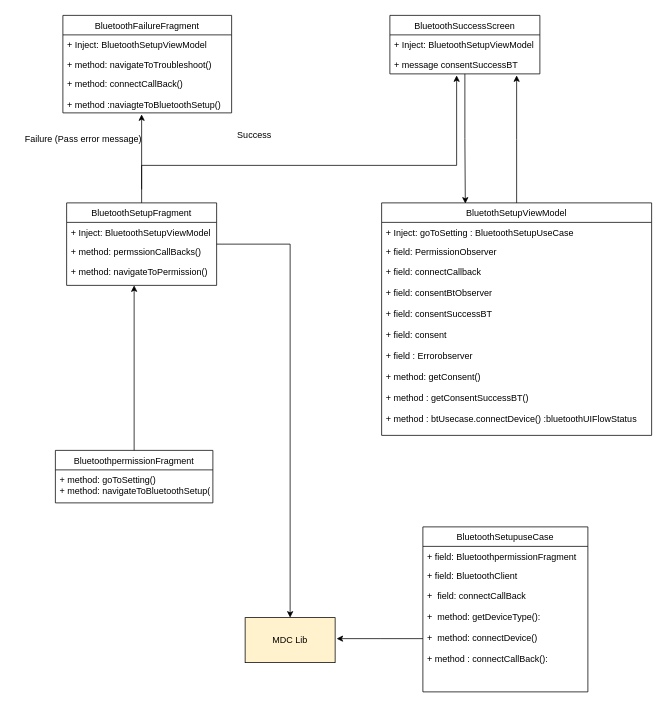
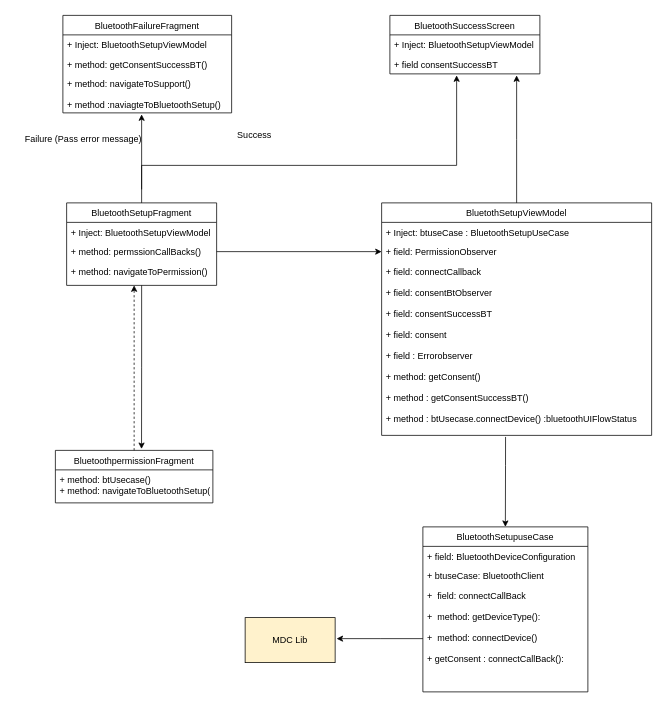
(147, 65) -> (141, 65)
(457, 65) -> (450, 65)
(129, 84) -> (135, 84)
(465, 189) -> none
(490, 233) -> (486, 233)
(290, 246) -> (141, 365)
none -> (296, 252)
(134, 370) -> (134, 370)
(113, 480) -> (109, 480)
none -> (505, 480)
(508, 557) -> (509, 557)
(478, 576) -> (490, 576)
(482, 596) -> (482, 596)
